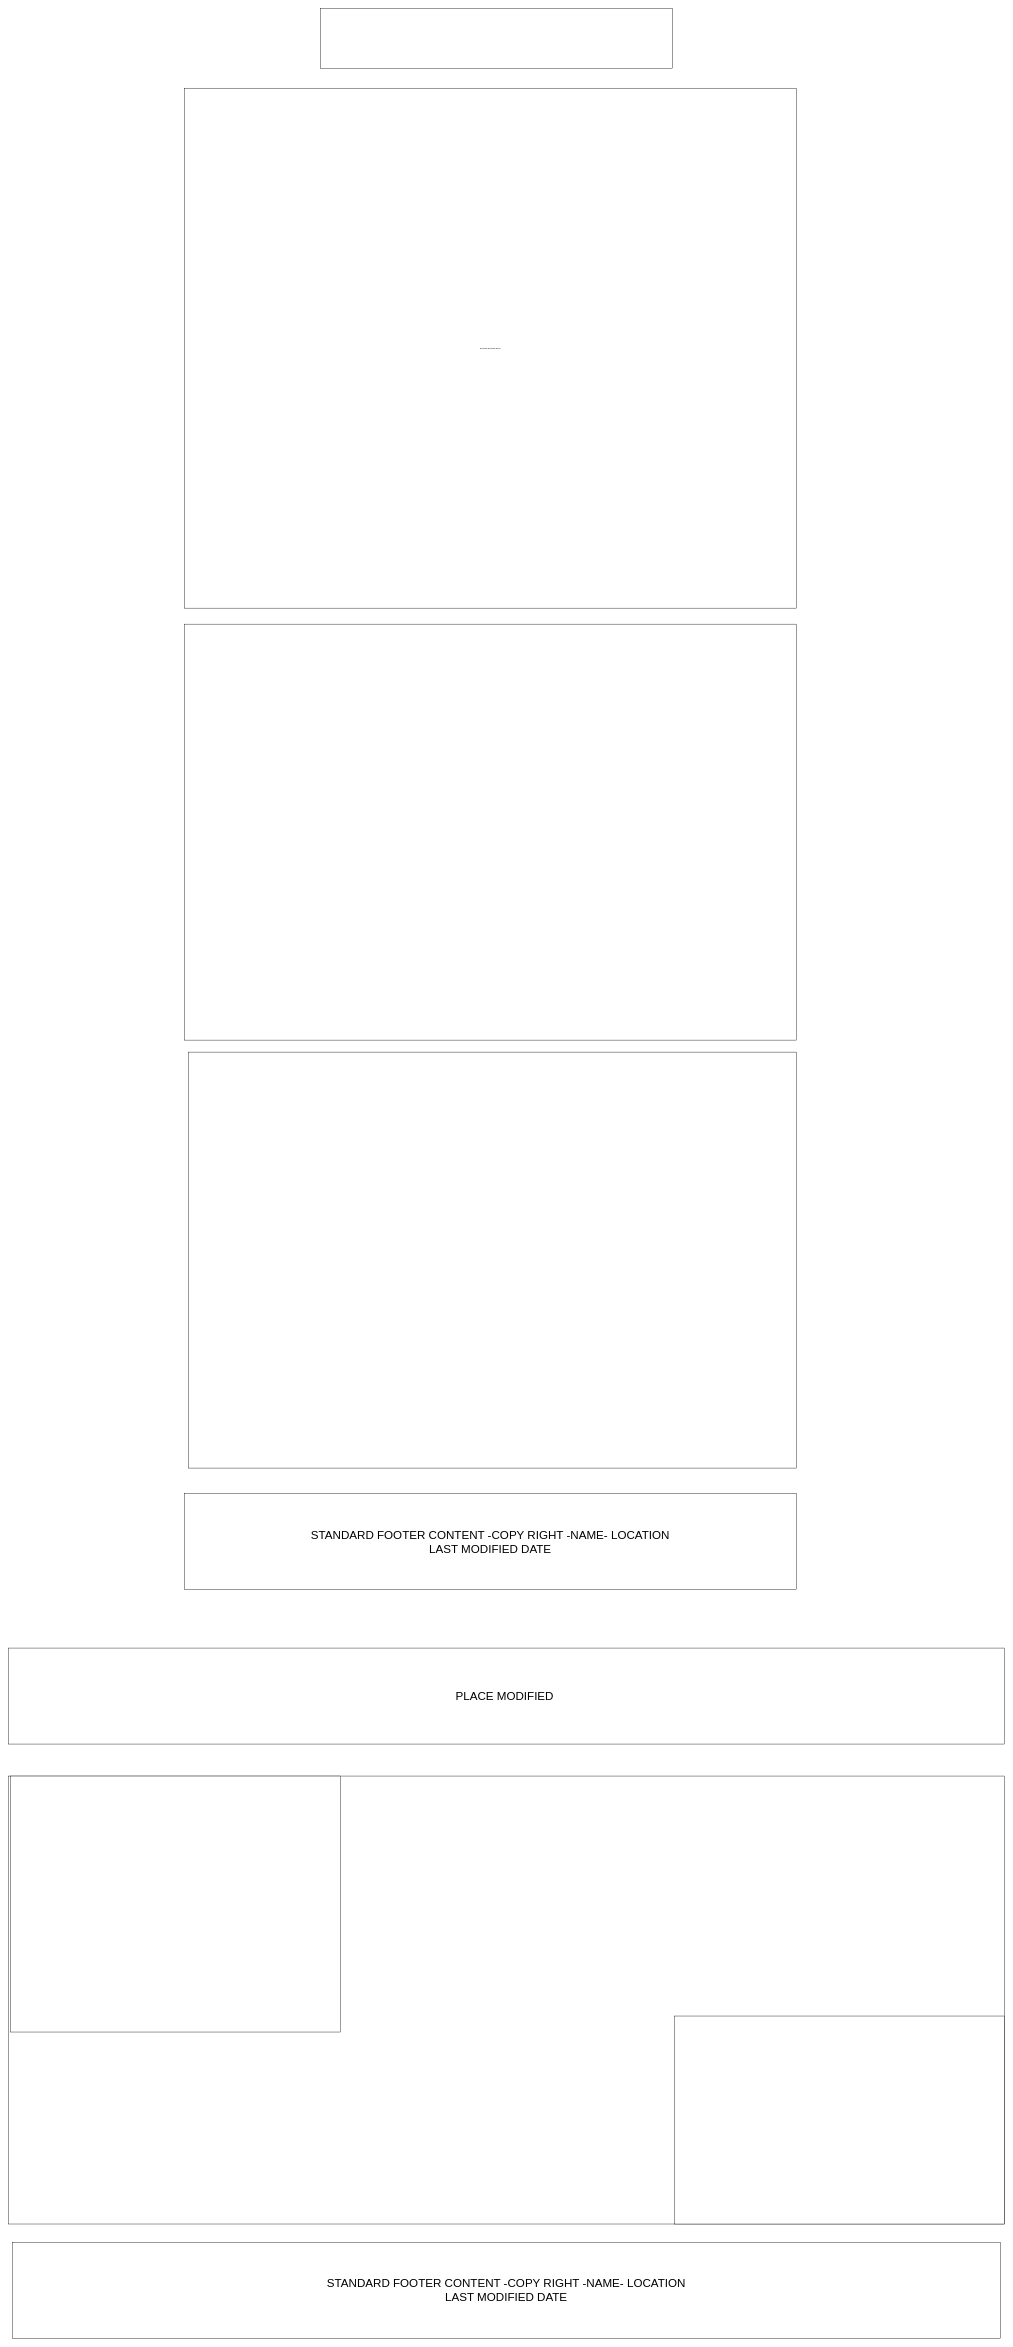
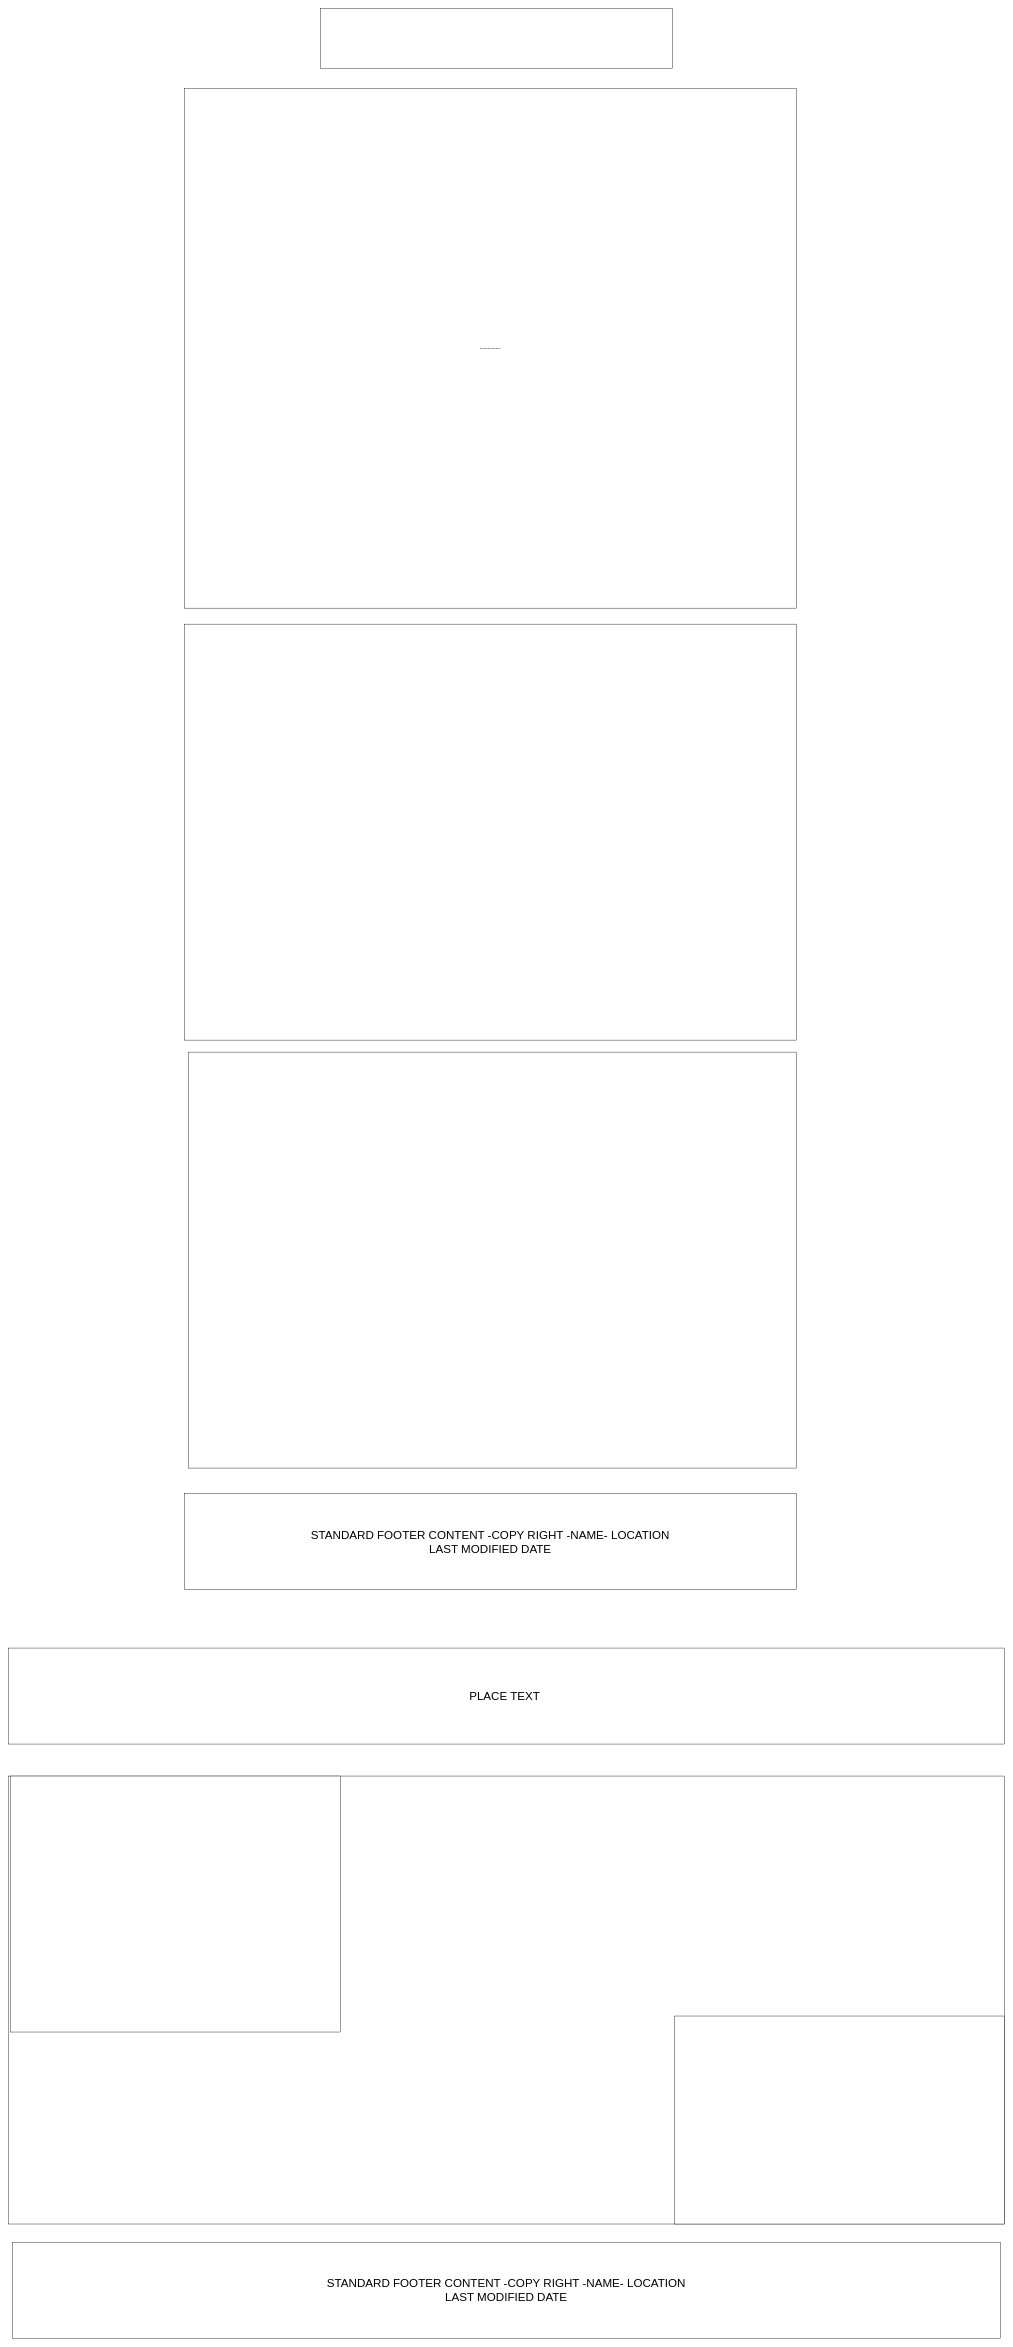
(506, 1696) -> (506, 1696)
